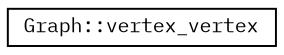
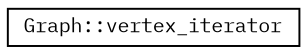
(142, 27) -> (154, 27)
